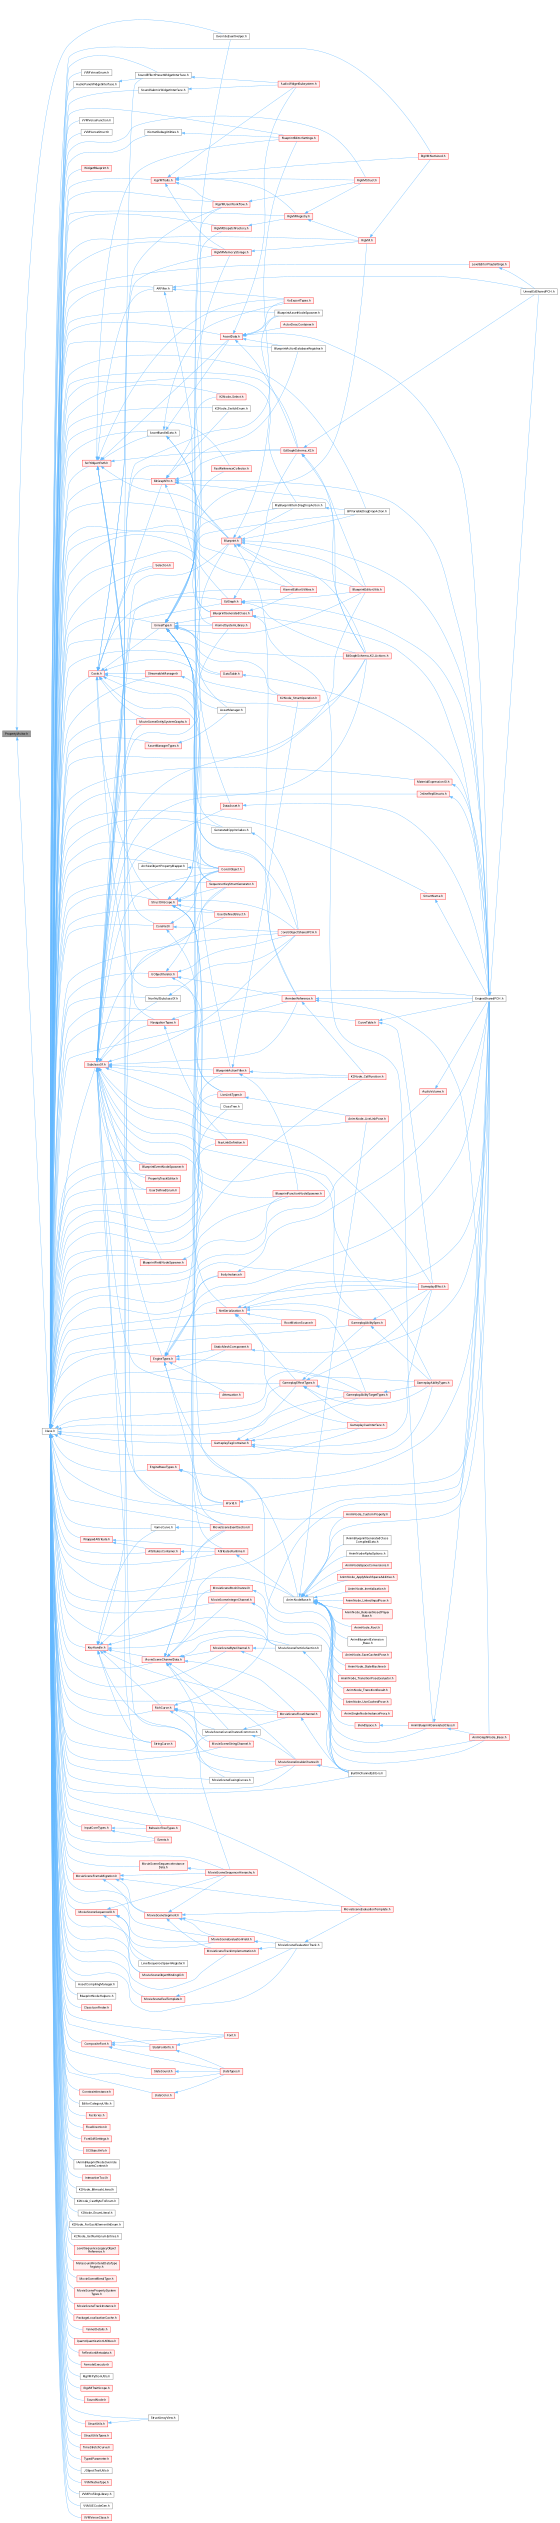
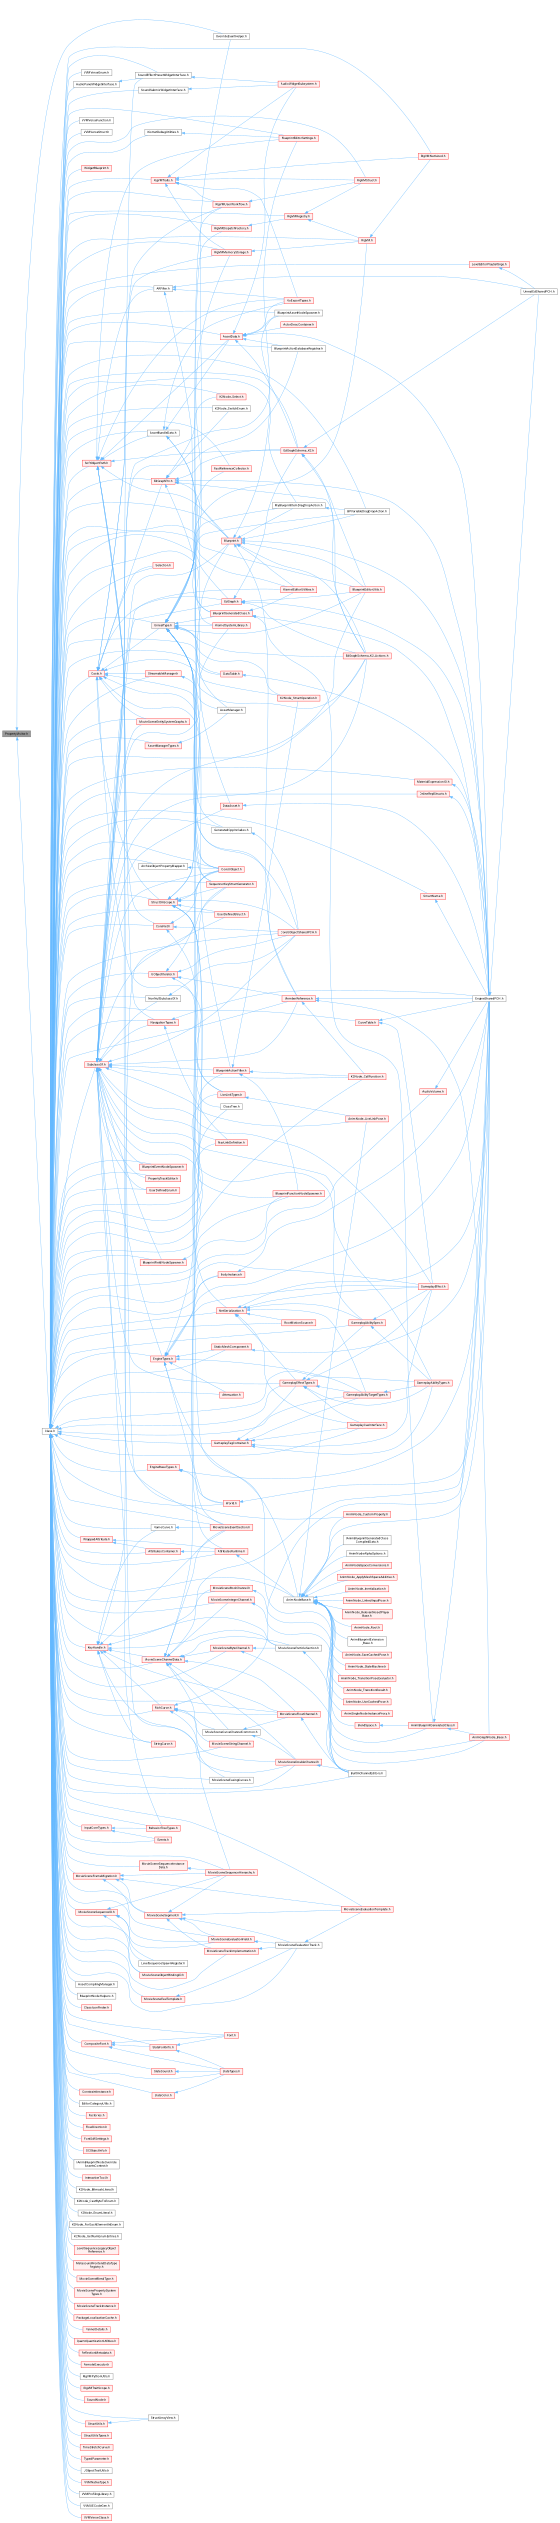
(242, 183) -> (257, 196)
(70, 1739) -> none
